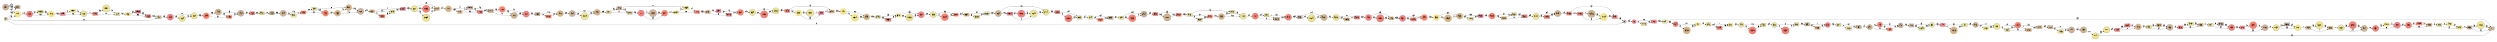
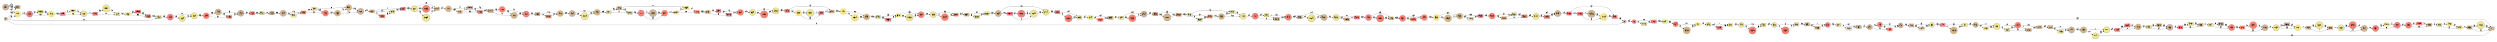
(2359, 26) -> (2359, 26)
none -> (2095, 30)
